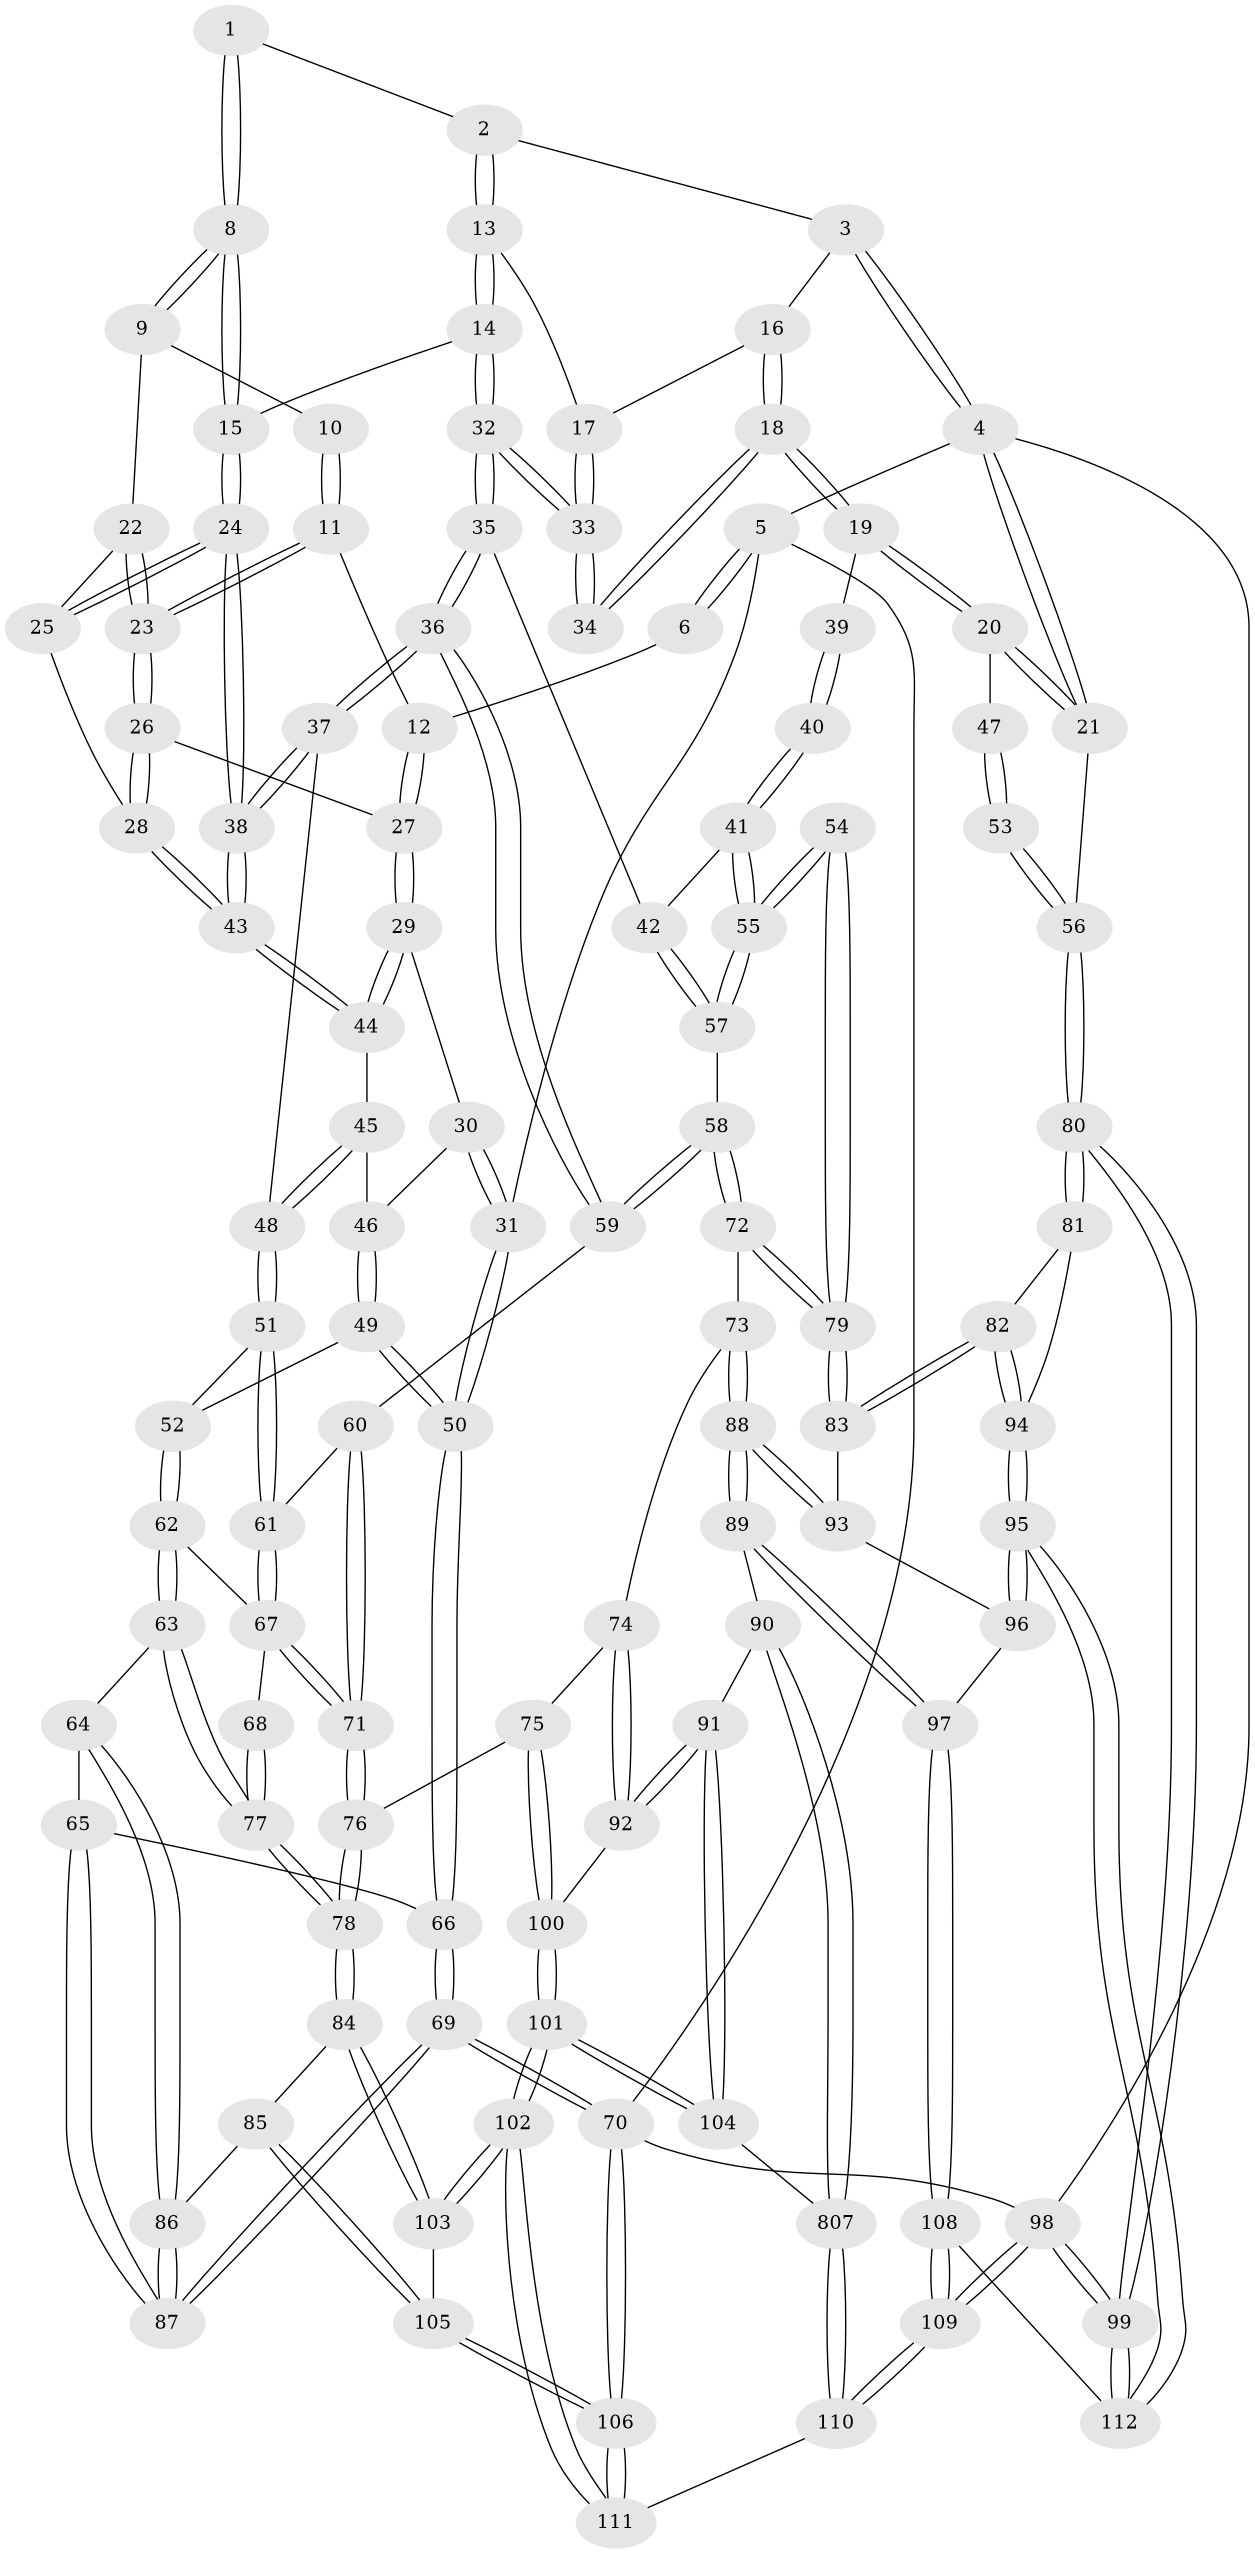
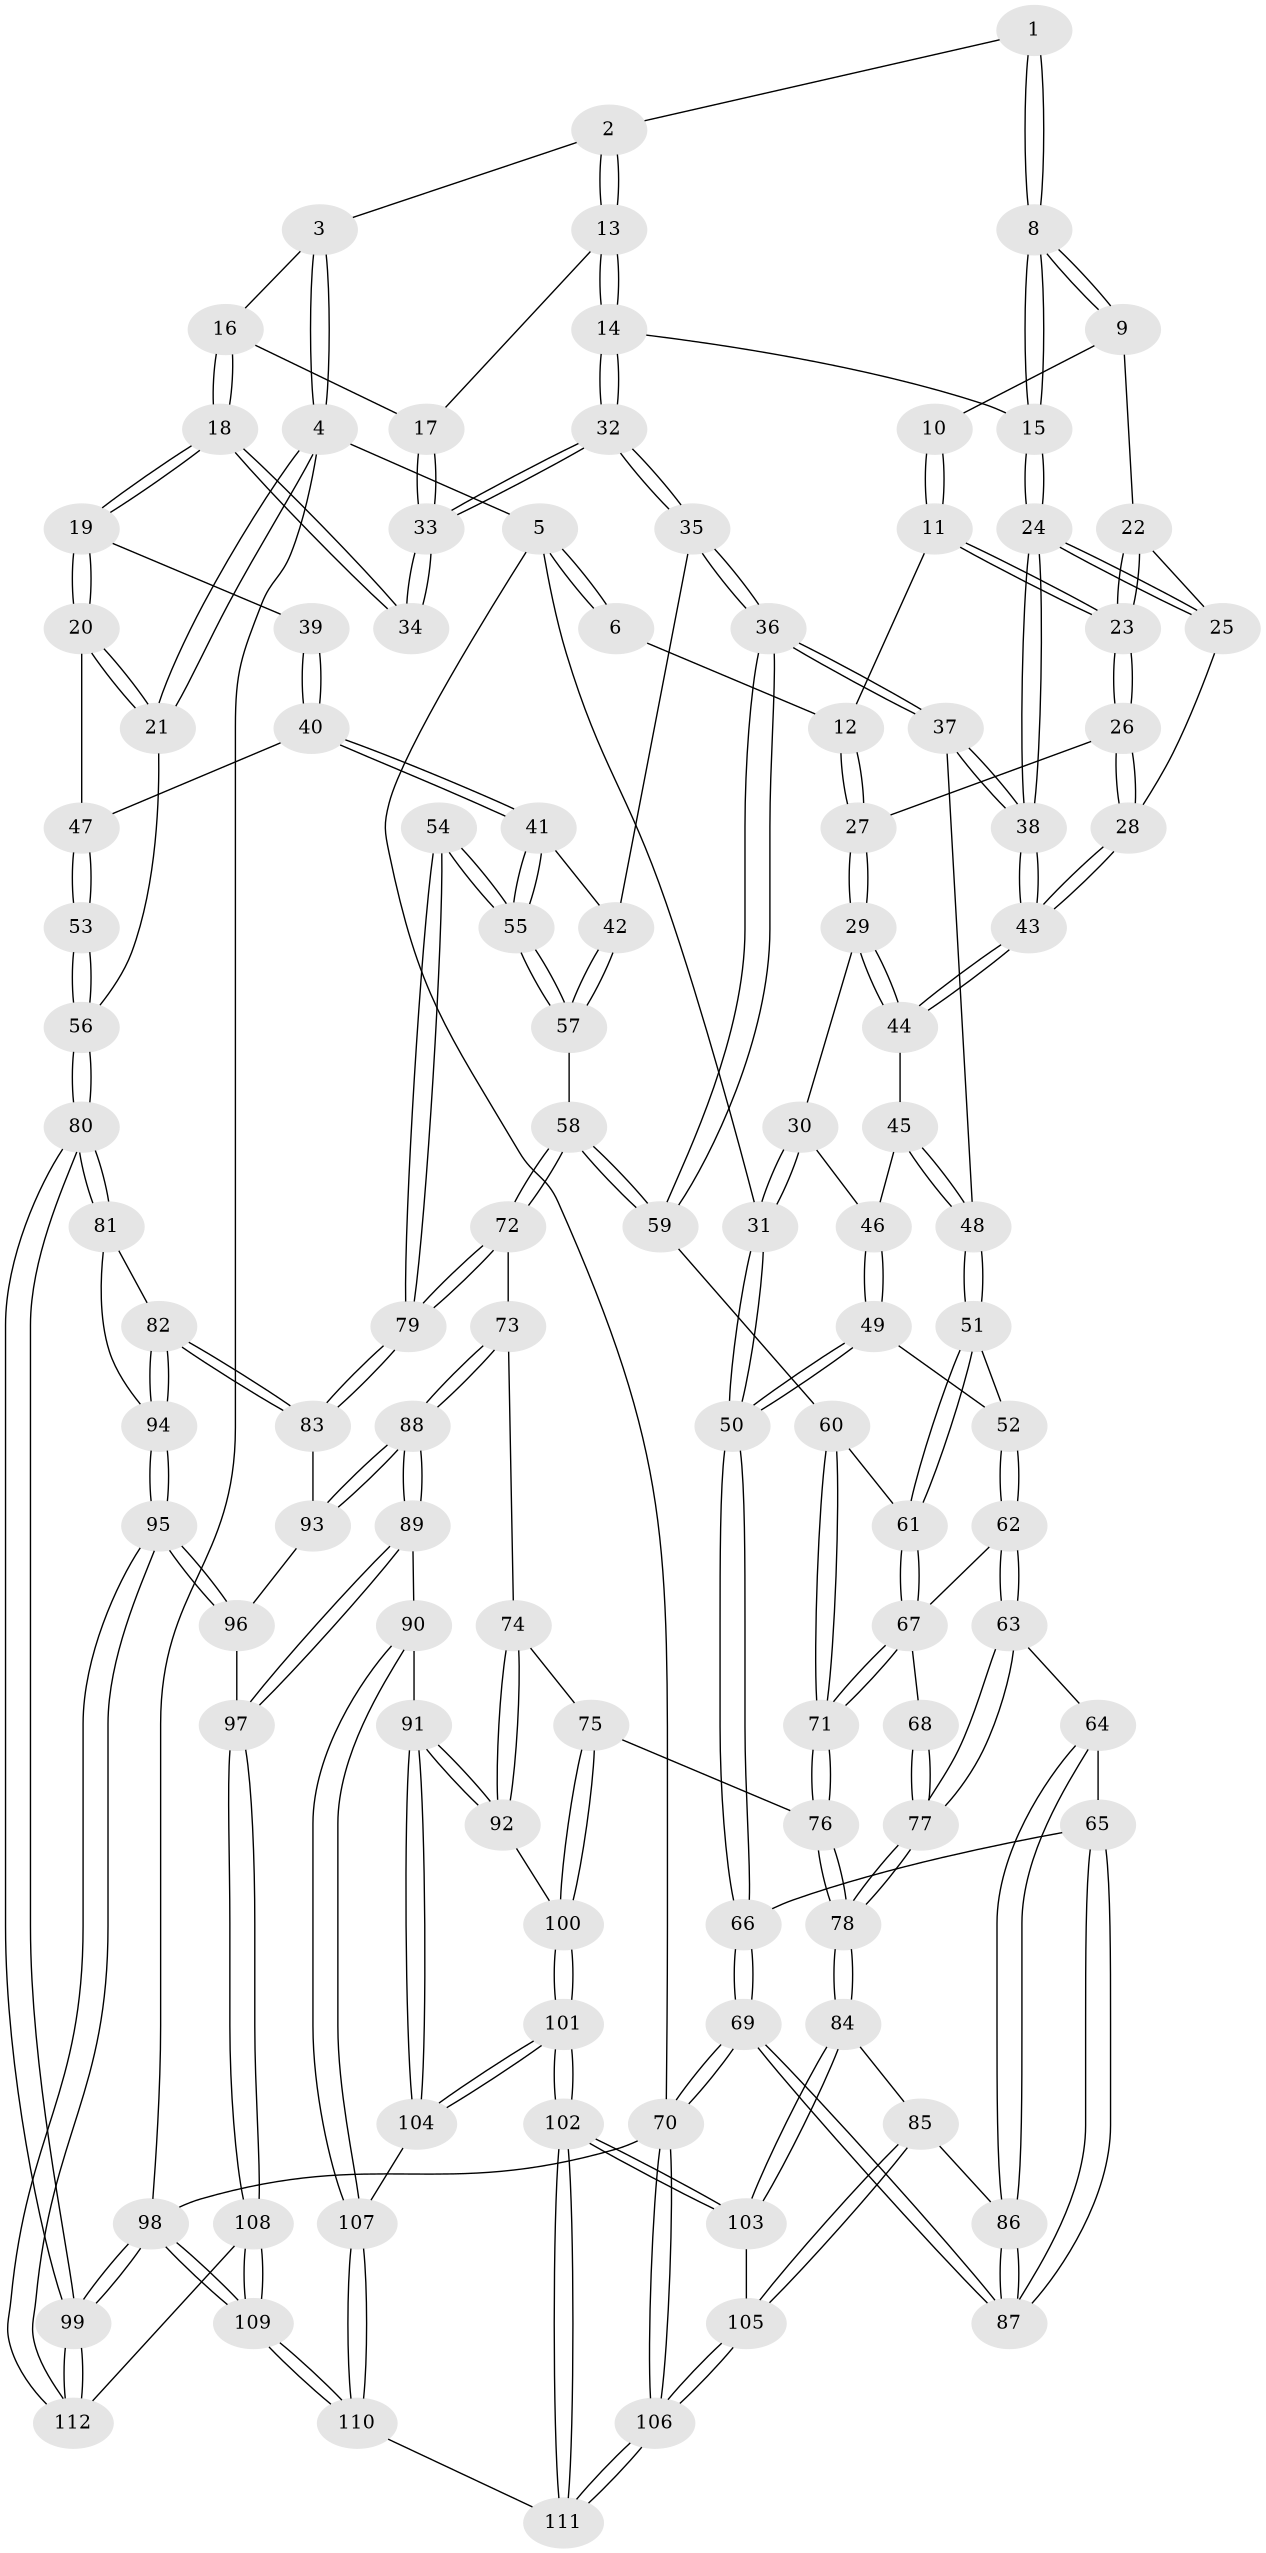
none -> (197, 778)
(836, 2224) -> (357, 2224)
